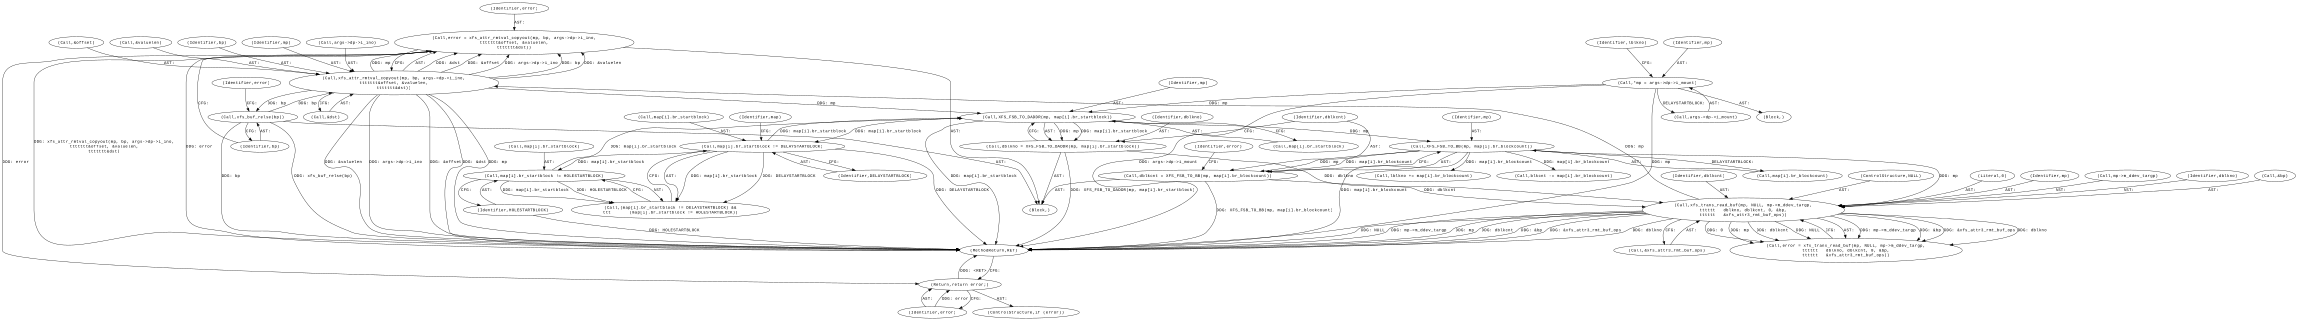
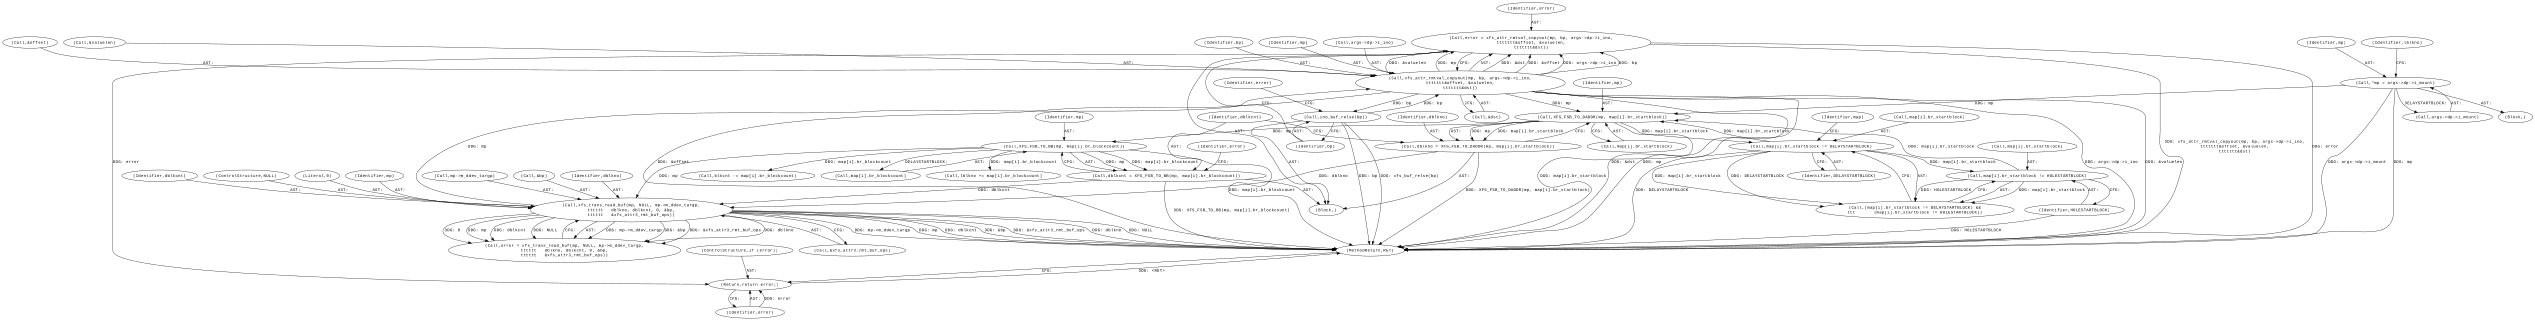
(253, 117) -> (1336, 117)
(991, 298) -> (744, 266)
